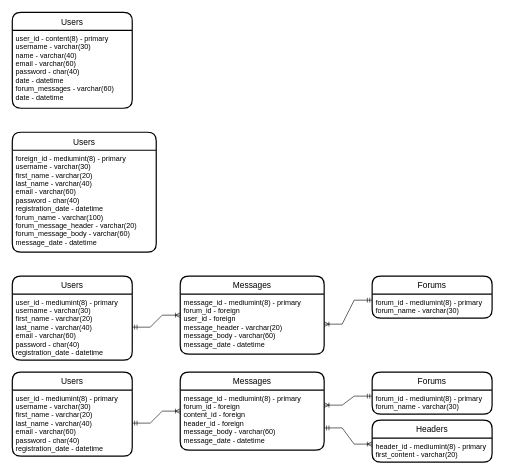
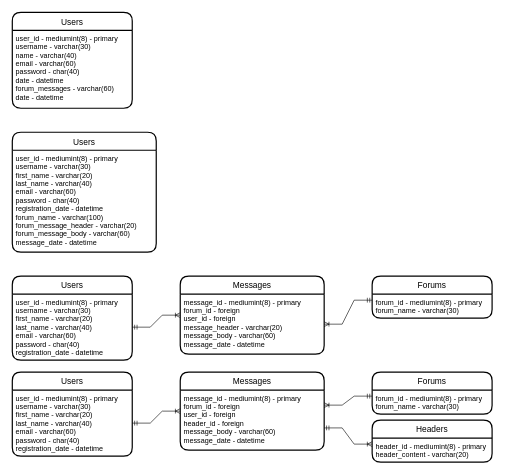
(70, 38) -> (73, 38)
(78, 158) -> (73, 158)
(247, 398) -> (247, 398)
(437, 446) -> (437, 446)
